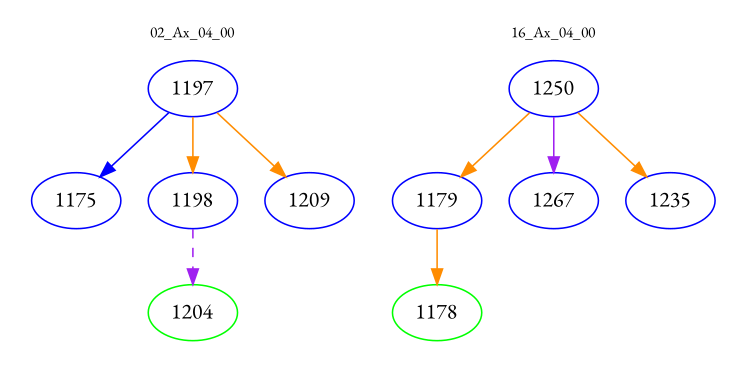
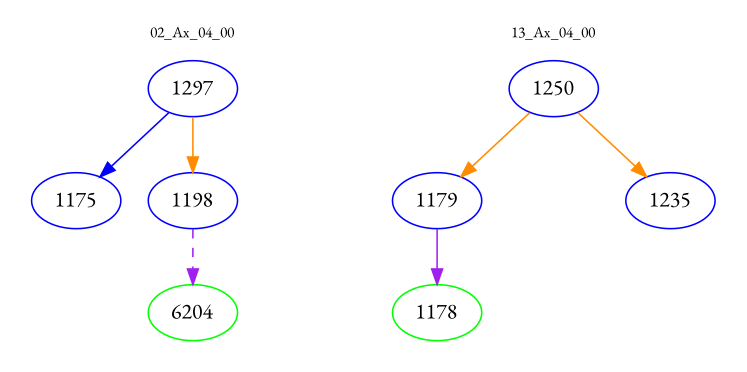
(554, 33) -> (554, 33)
(193, 89) -> (193, 89)
(310, 201) -> none
(554, 201) -> none
(437, 249) -> (437, 249)
(193, 313) -> (193, 313)
